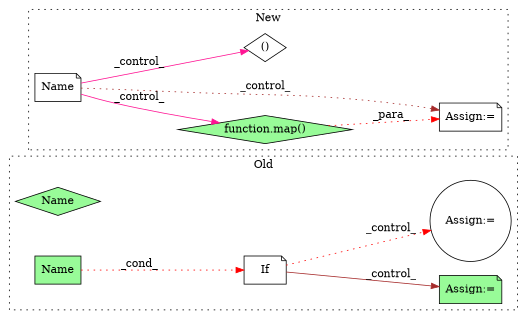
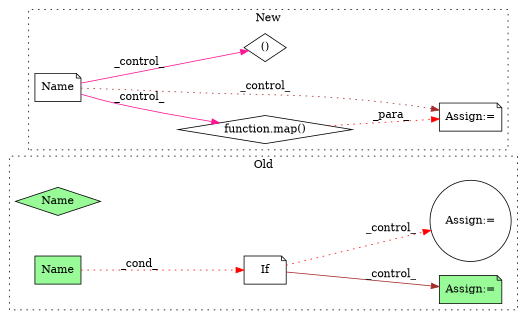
(265, 130) -> (265, 130)
